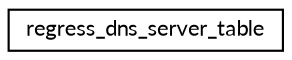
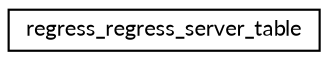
(146, 30) -> (164, 30)
